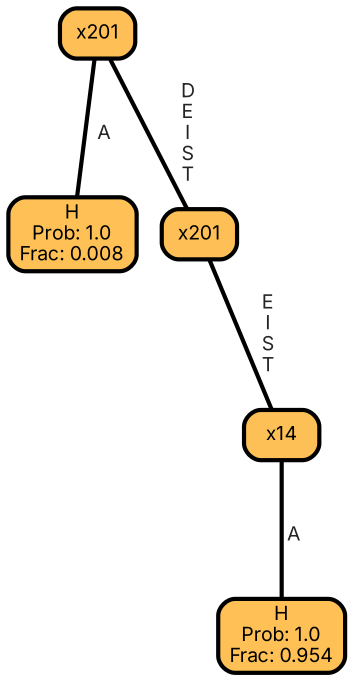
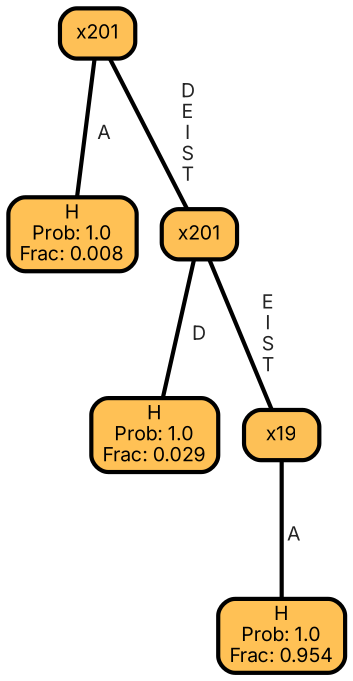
none -> (155, 435)
(282, 435) -> (282, 435)
